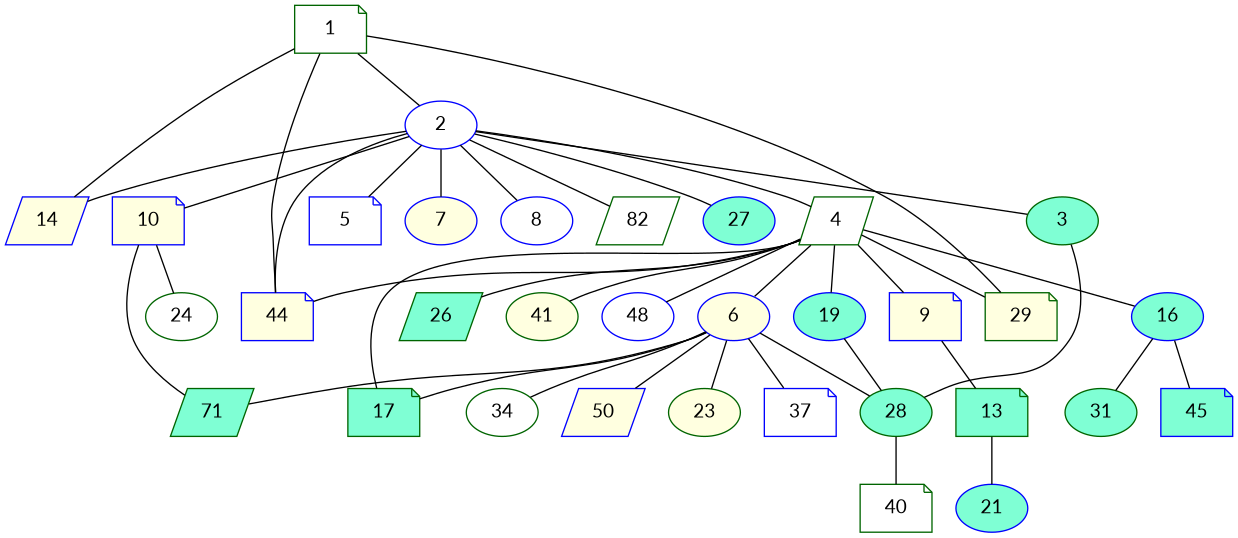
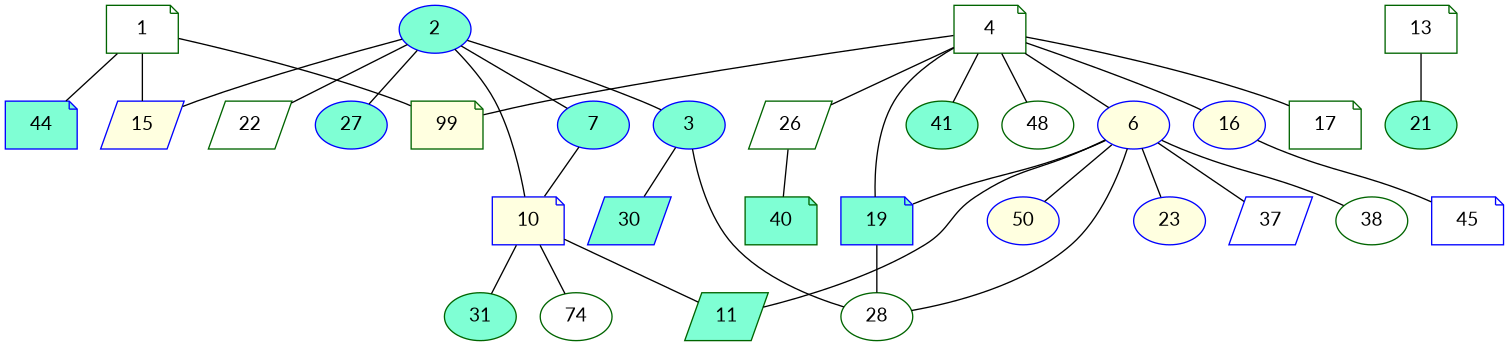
(389, 80) -> none
(441, 125) -> (435, 29)
none -> (562, 172)
(713, 176) -> none
(307, 186) -> none
(47, 221) -> (142, 125)
(345, 221) -> none
(441, 221) -> (593, 125)
(537, 221) -> none
none -> (629, 221)
(638, 221) -> (250, 125)
(836, 221) -> (990, 29)
(1062, 221) -> (689, 125)
(532, 273) -> none
(182, 317) -> (576, 317)
(277, 317) -> (41, 125)
(441, 317) -> (790, 125)
(542, 317) -> (942, 125)
(638, 317) -> (1038, 125)
(830, 317) -> (877, 221)
(925, 317) -> none
(1021, 317) -> (447, 125)
(1167, 317) -> (1229, 125)
(1134, 365) -> (504, 270)
(564, 368) -> (990, 179)
(212, 412) -> (726, 317)
(384, 412) -> (1325, 125)
(502, 412) -> (1372, 221)
(603, 412) -> (1023, 221)
(704, 412) -> (1170, 221)
(800, 412) -> (1271, 221)
(896, 412) -> (877, 317)
(992, 412) -> (1421, 29)
(1197, 412) -> (1468, 221)
(896, 461) -> (786, 173)
(896, 508) -> (781, 221)
(992, 508) -> (1421, 125)
